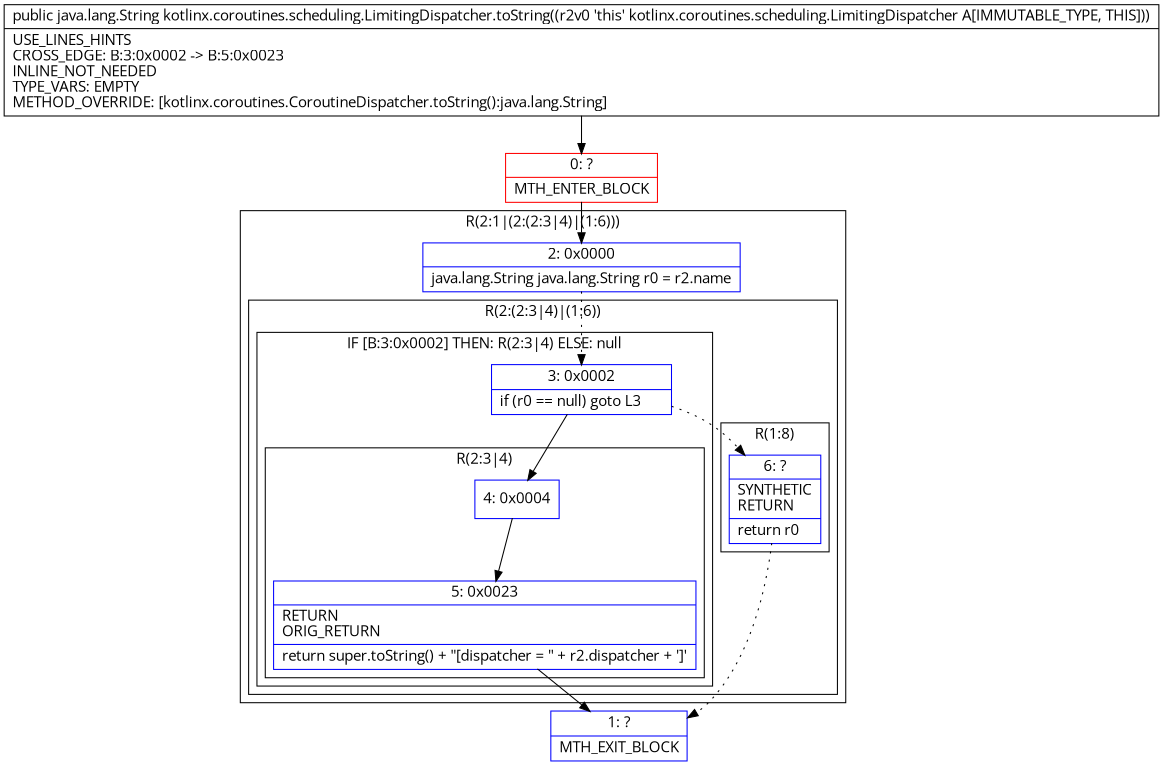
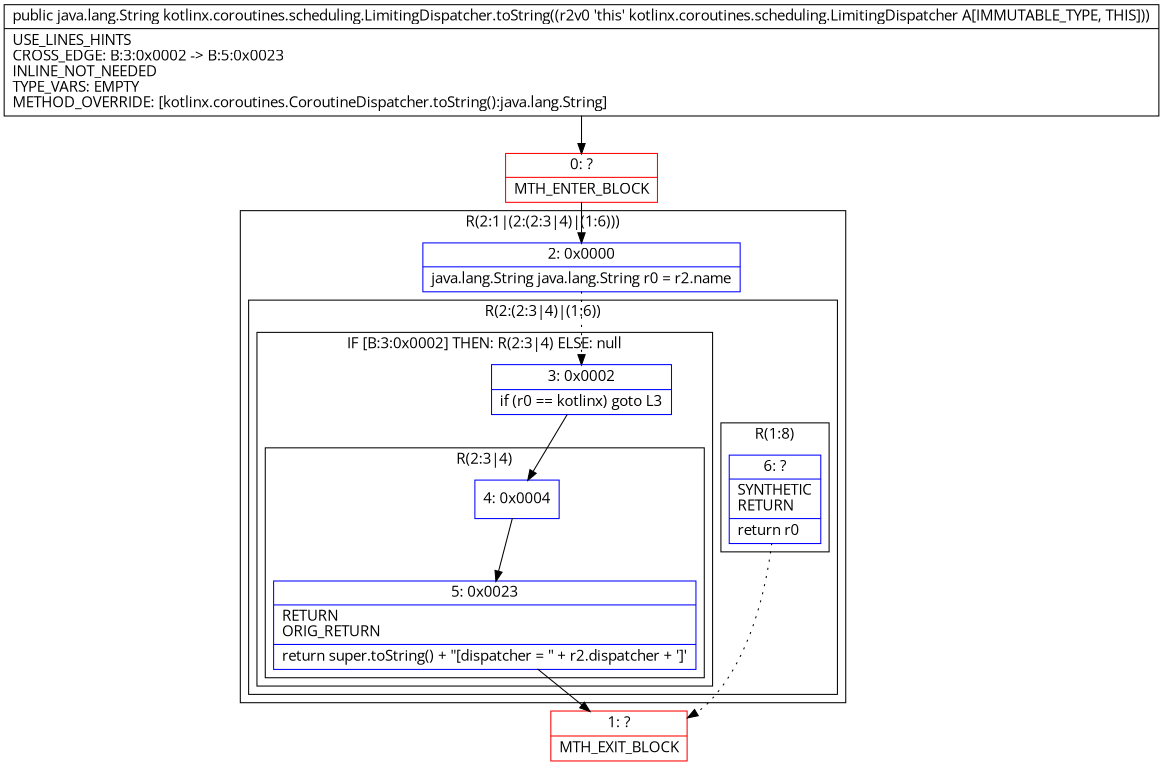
(571, 402) -> (582, 402)
(706, 421) -> none
(619, 736) -> (619, 736)
